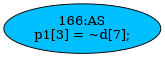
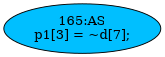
(82, 29) -> (82, 29)
